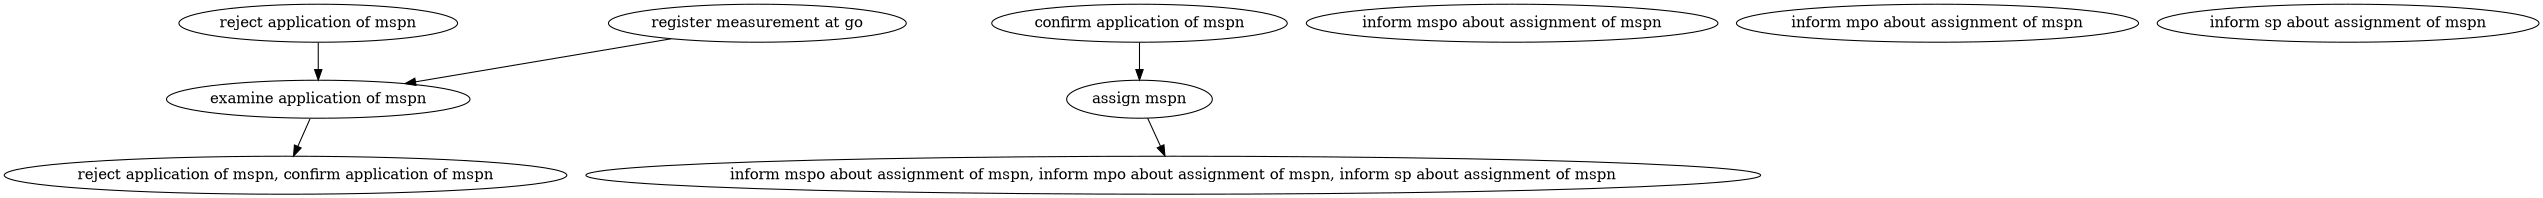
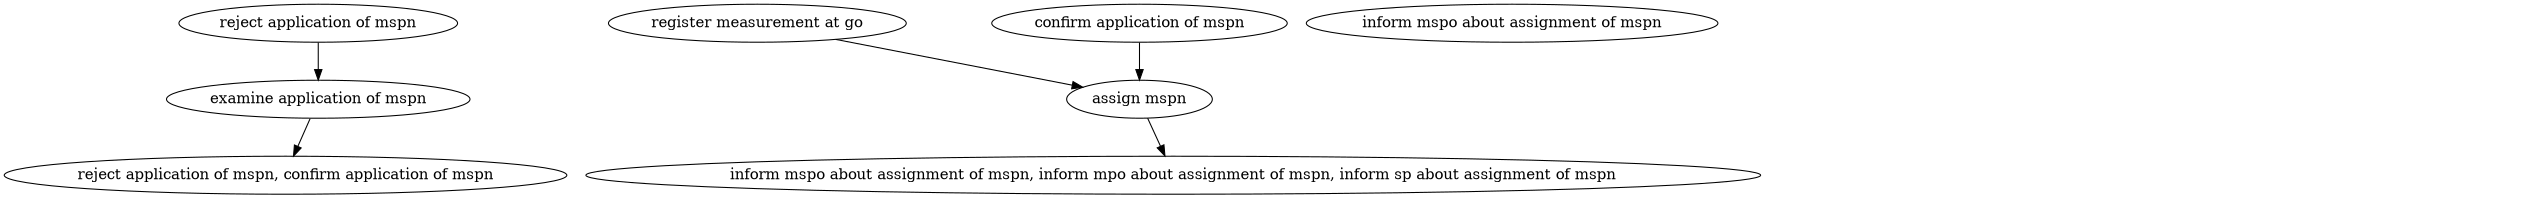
(1937, 23) -> none
(2348, 23) -> none
(543, 60) -> (954, 62)
